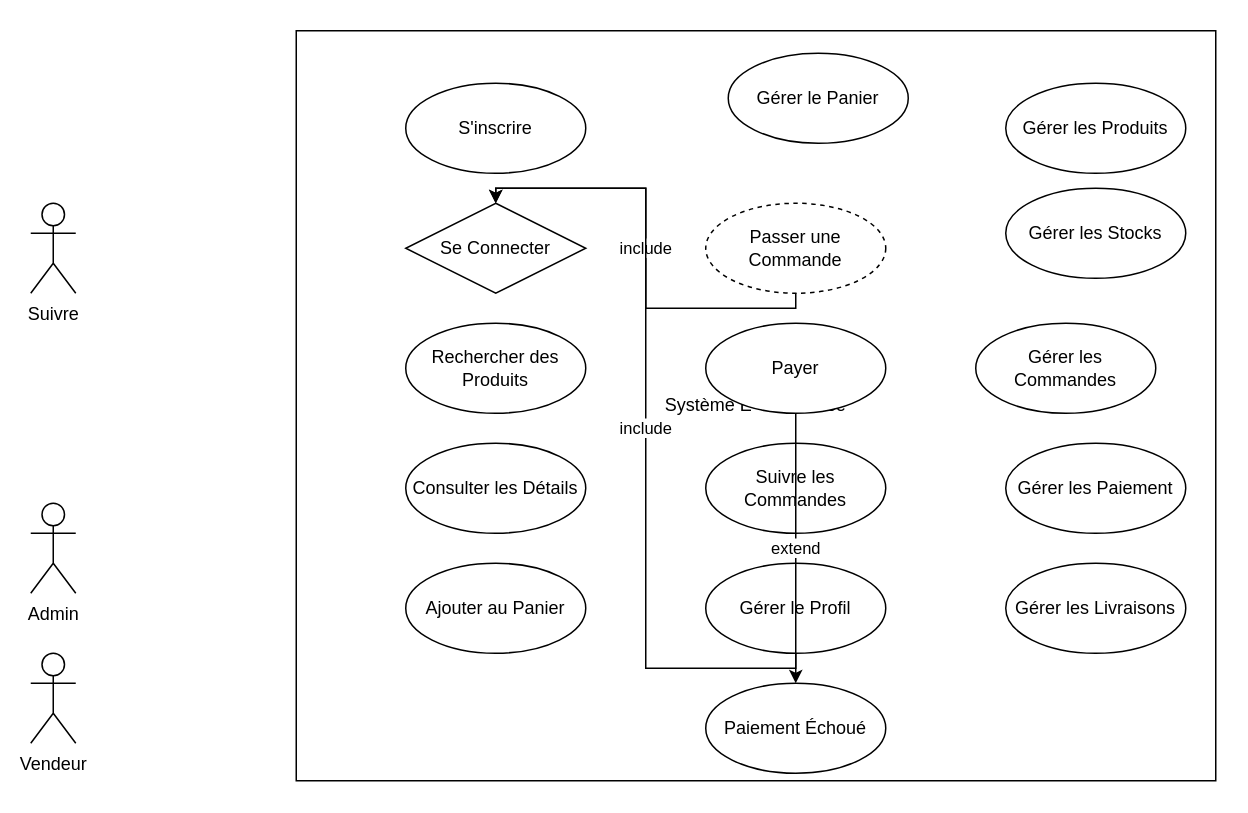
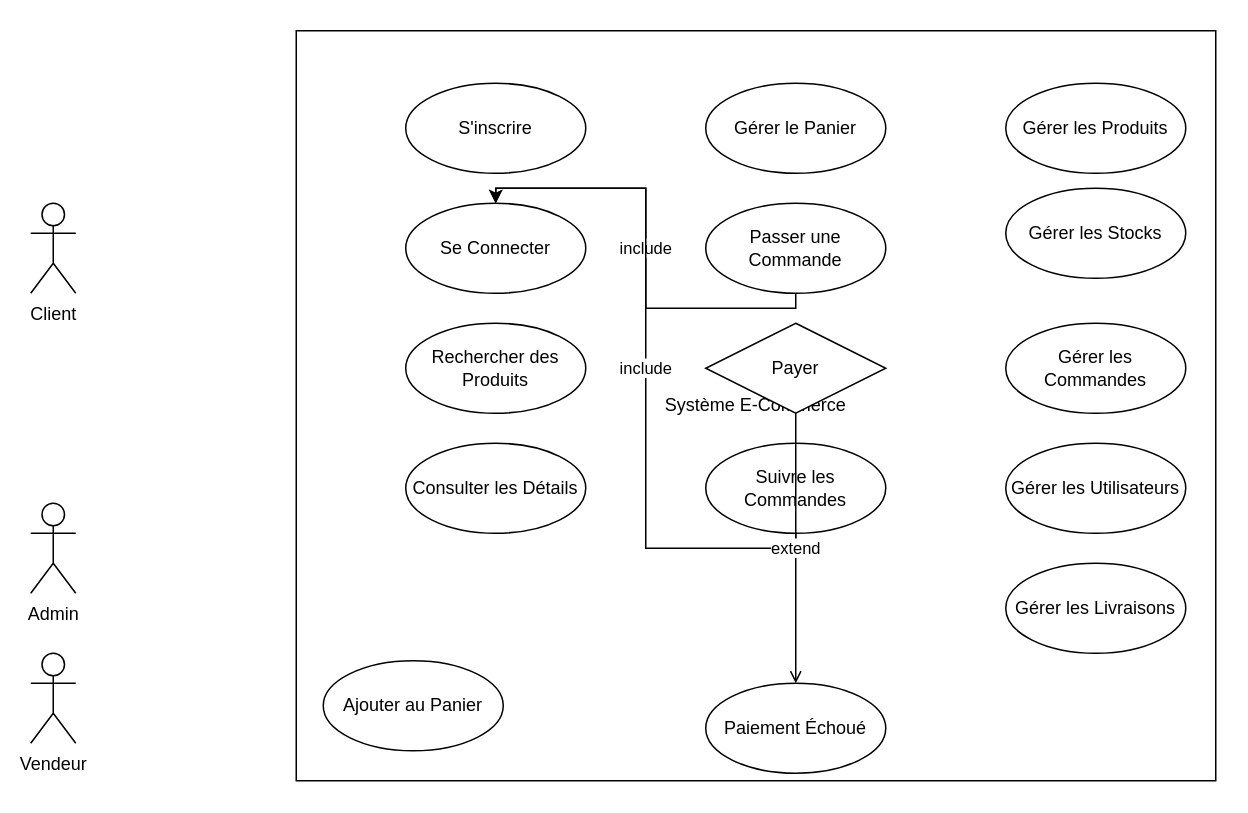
(818, 98) -> (796, 128)
(496, 248) -> (496, 248)
(796, 248) -> (796, 248)
(54, 315) -> (54, 315)
(796, 368) -> (796, 368)
(1066, 368) -> (1096, 368)
(1096, 488) -> (1096, 488)
none -> (710, 548)
(496, 608) -> (413, 706)
(796, 608) -> none
(661, 668) -> none
(796, 671) -> (796, 673)
